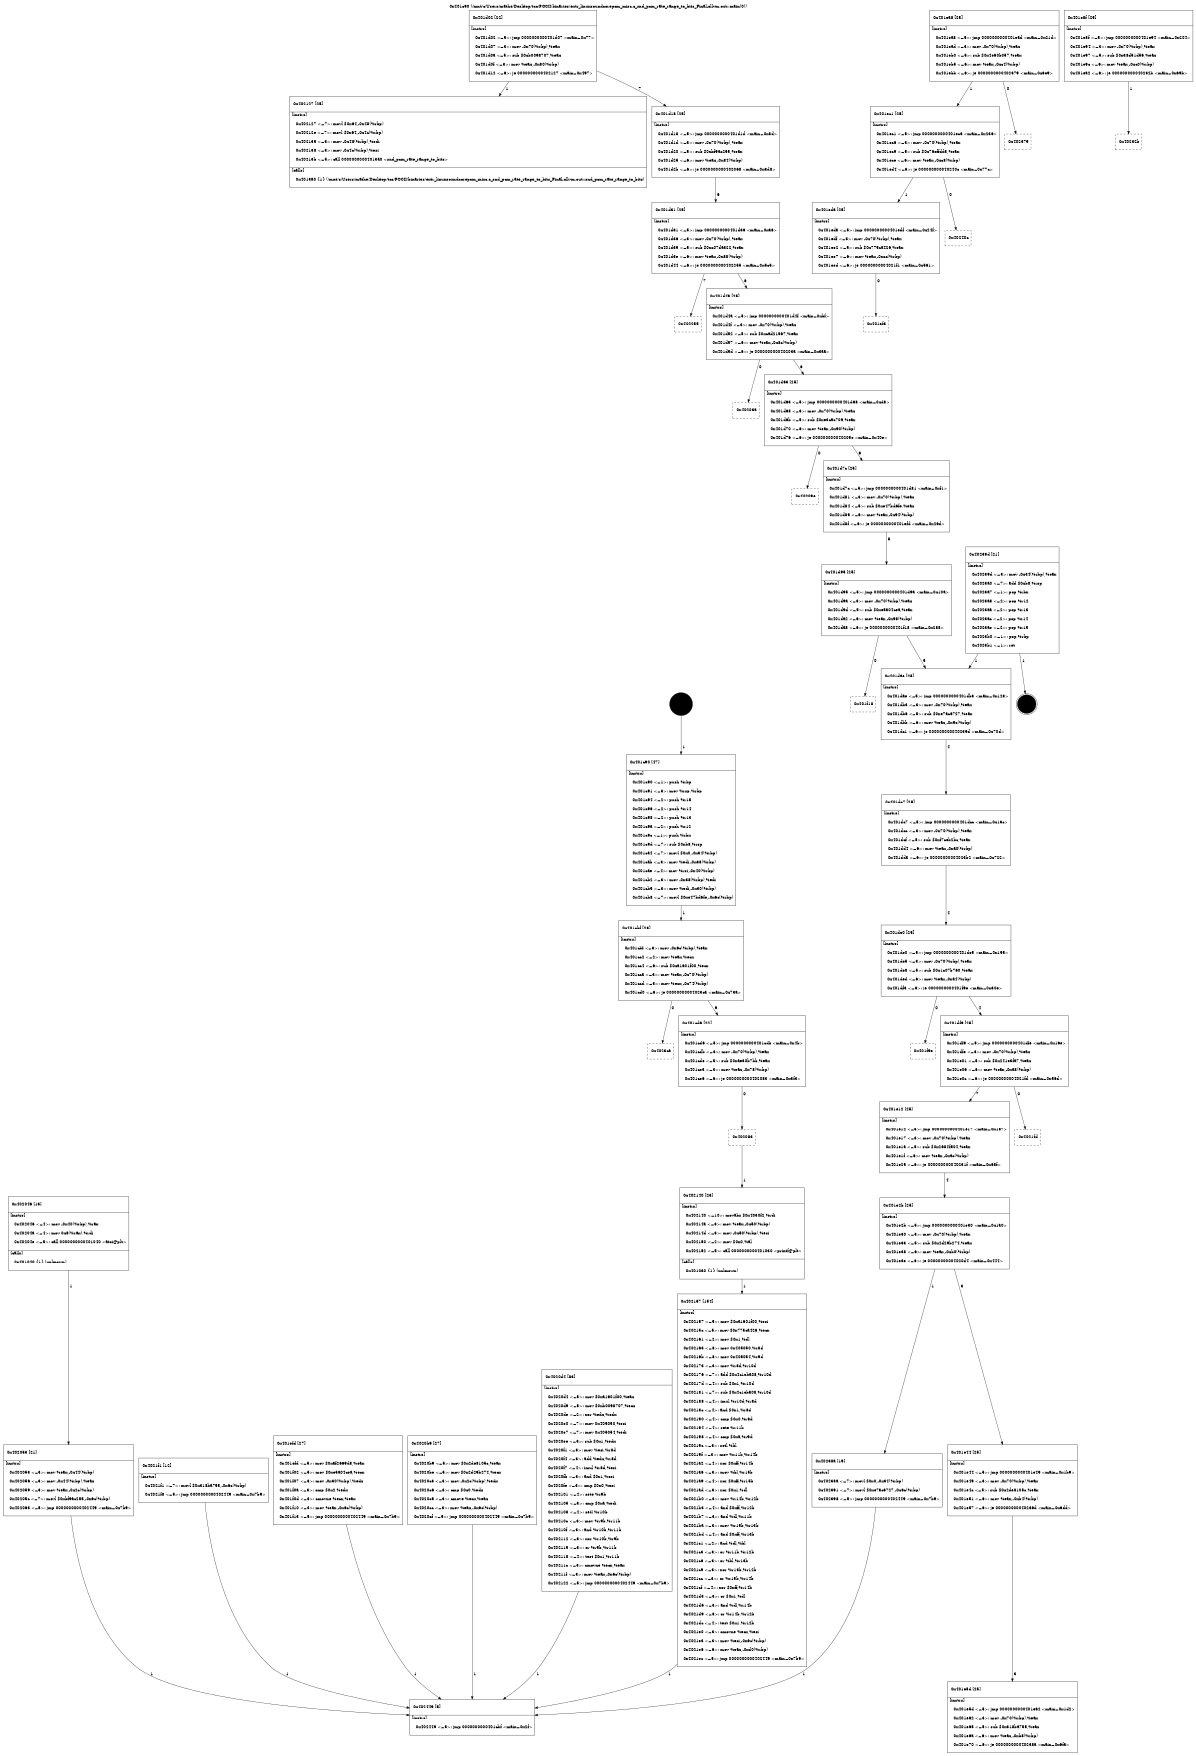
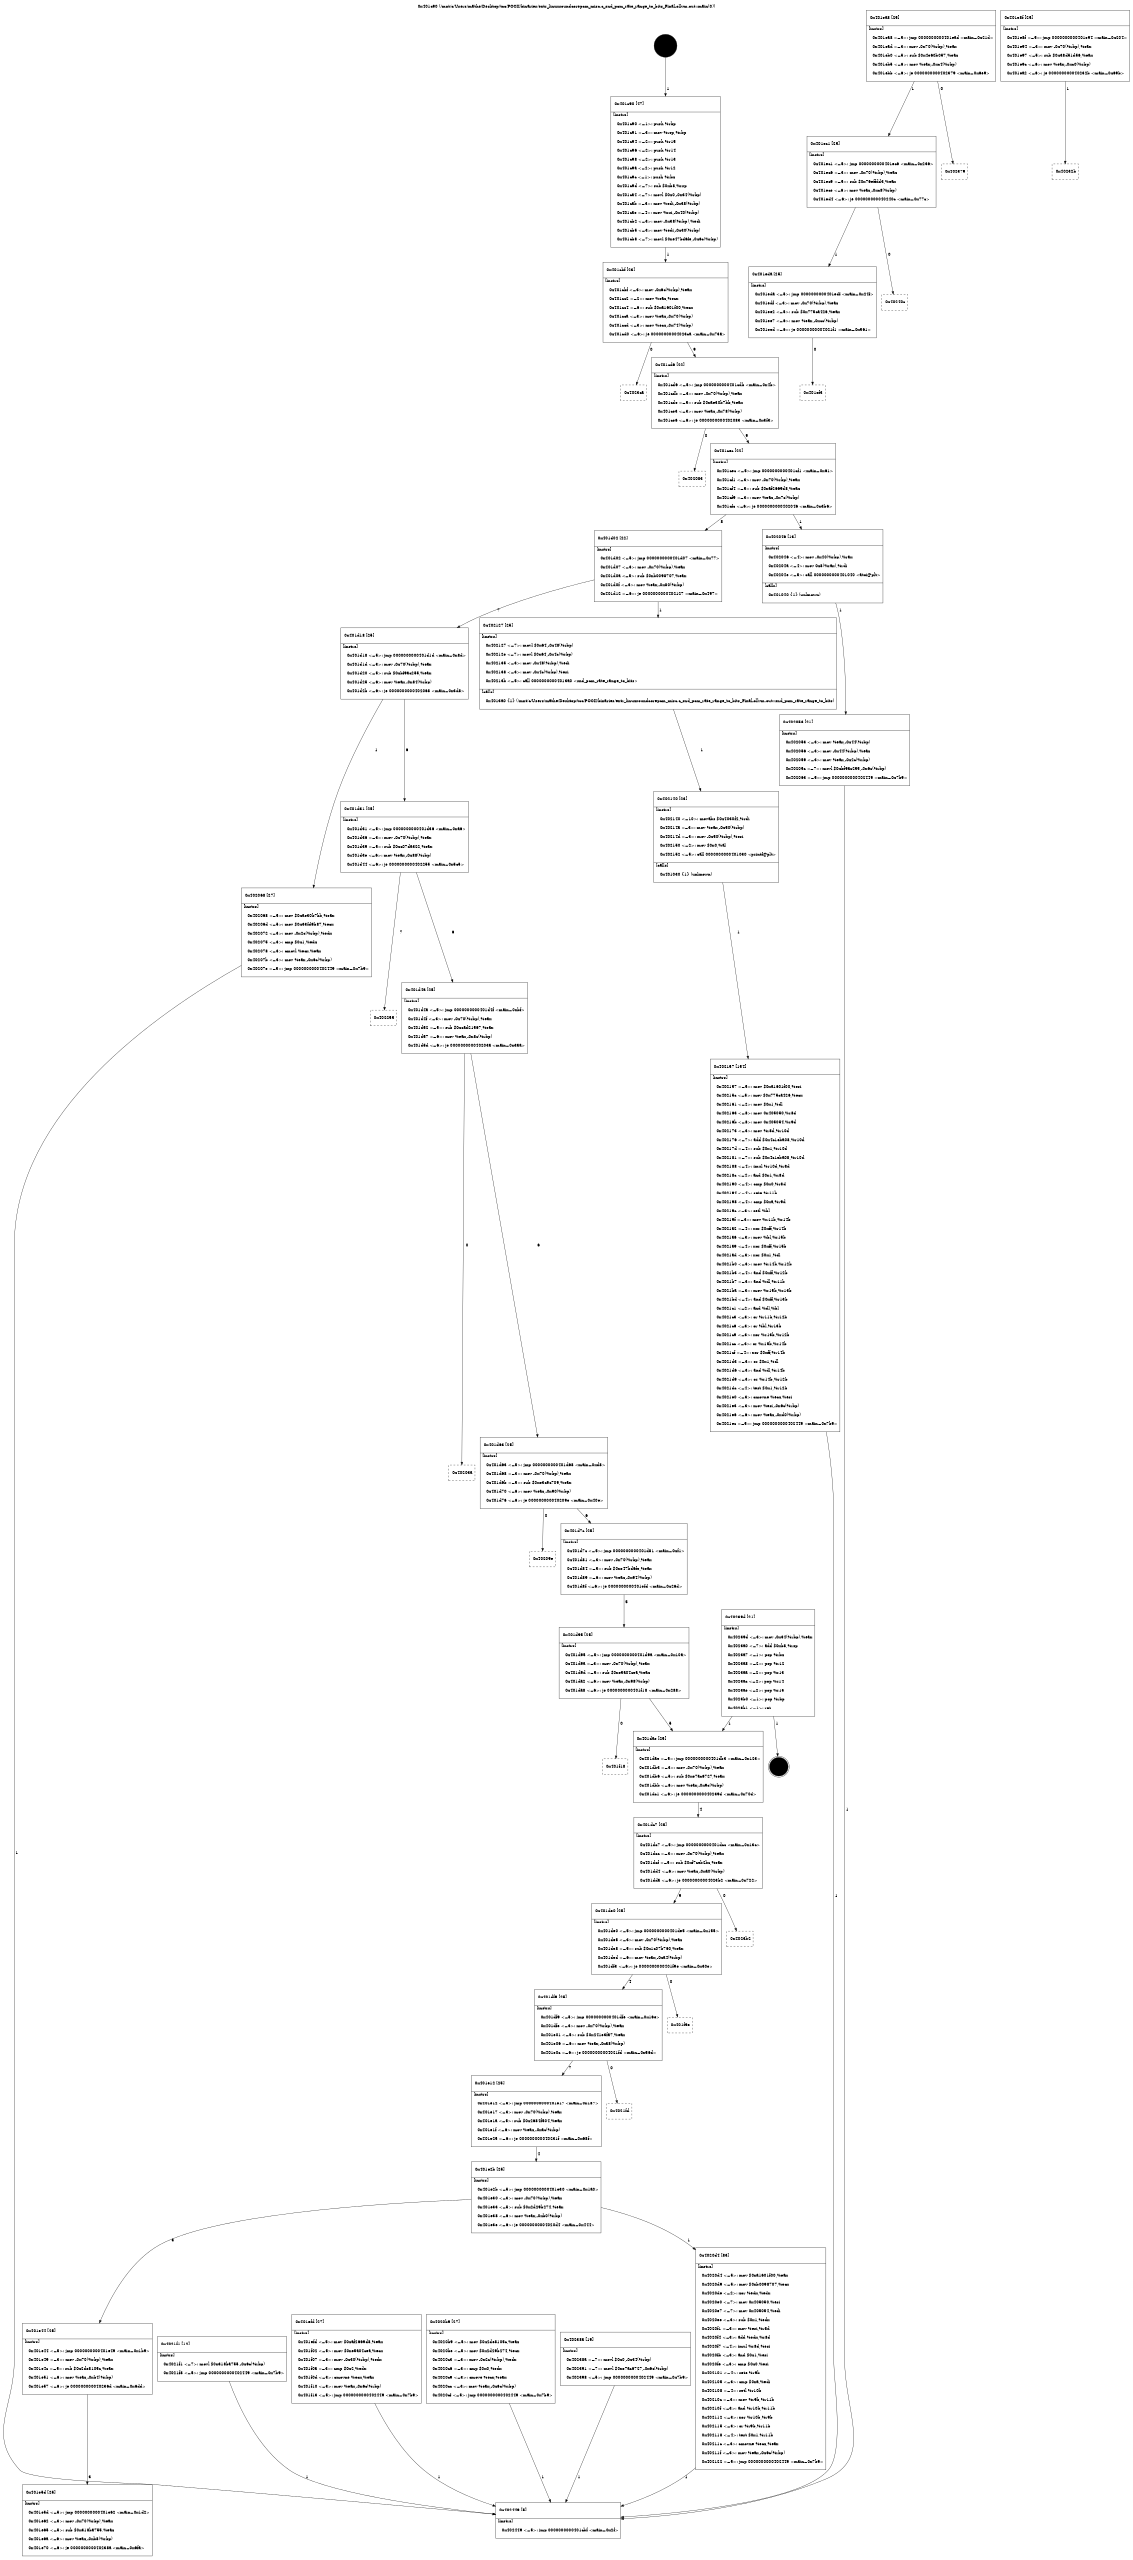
none -> (773, 479)
(948, 913) -> (680, 1896)
none -> (306, 932)
(742, 1165) -> (687, 749)
(910, 1360) -> (649, 2223)
none -> (740, 1939)
